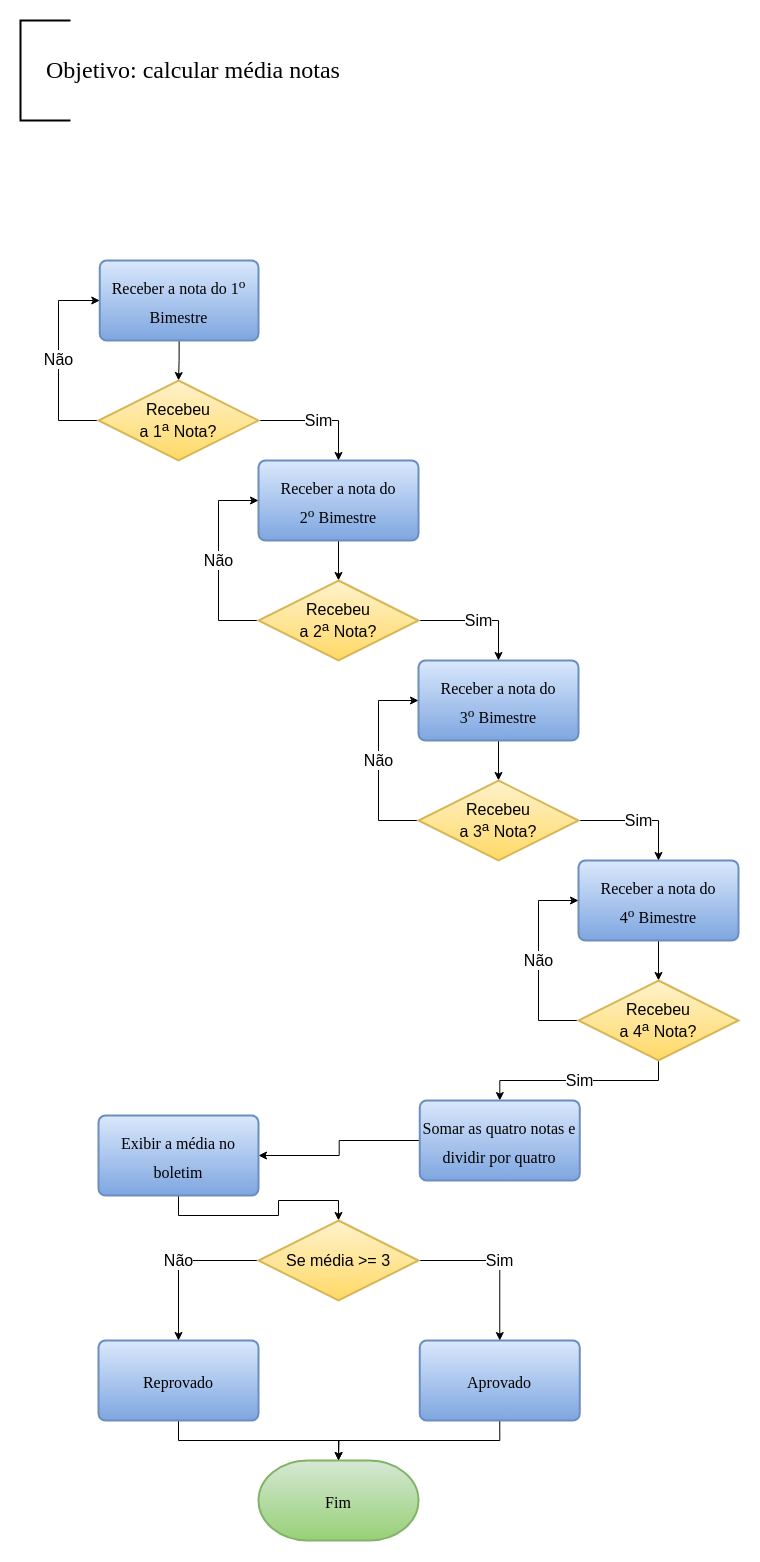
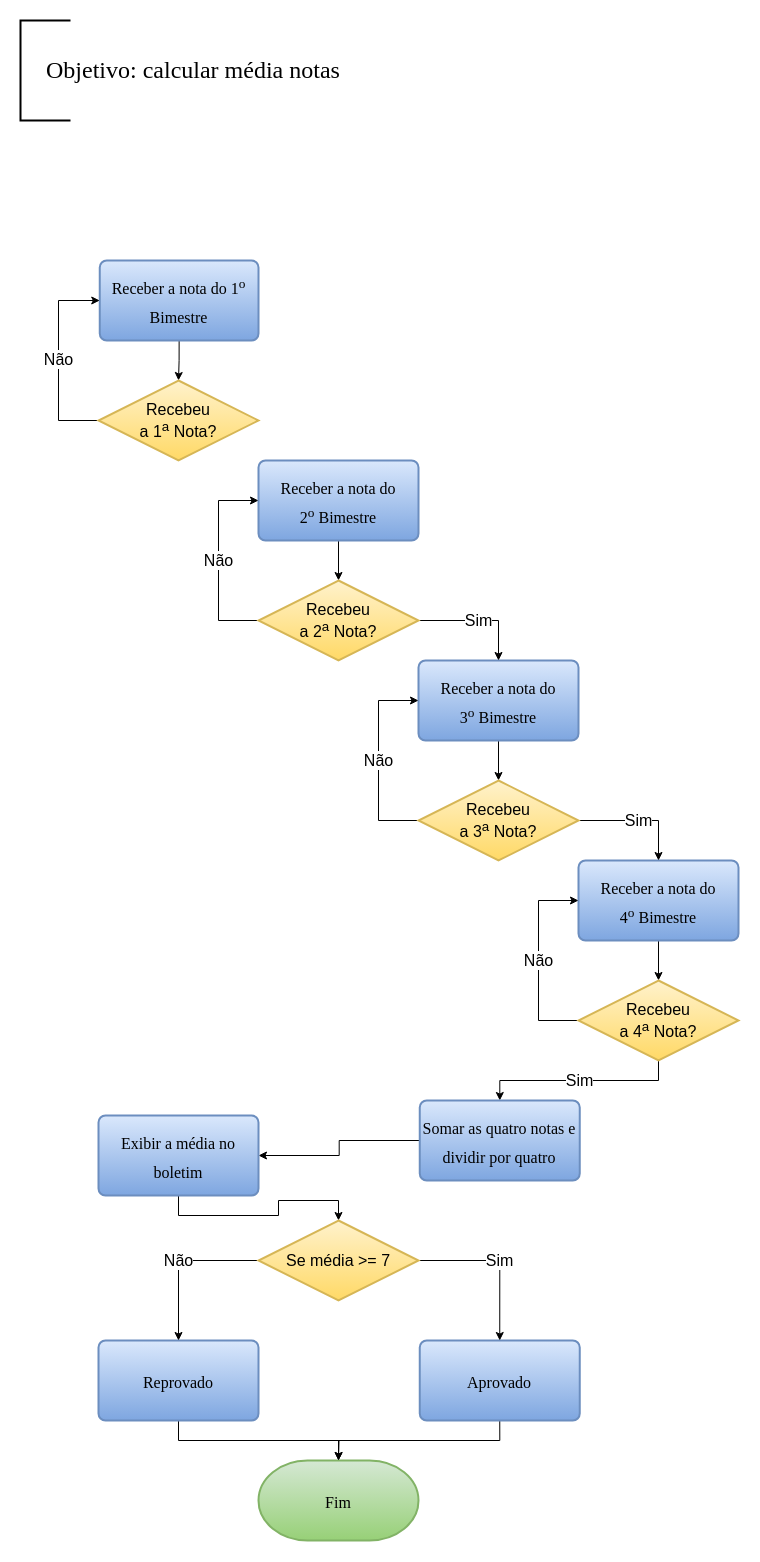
(315, 421) -> none
(339, 1261) -> (339, 1261)
